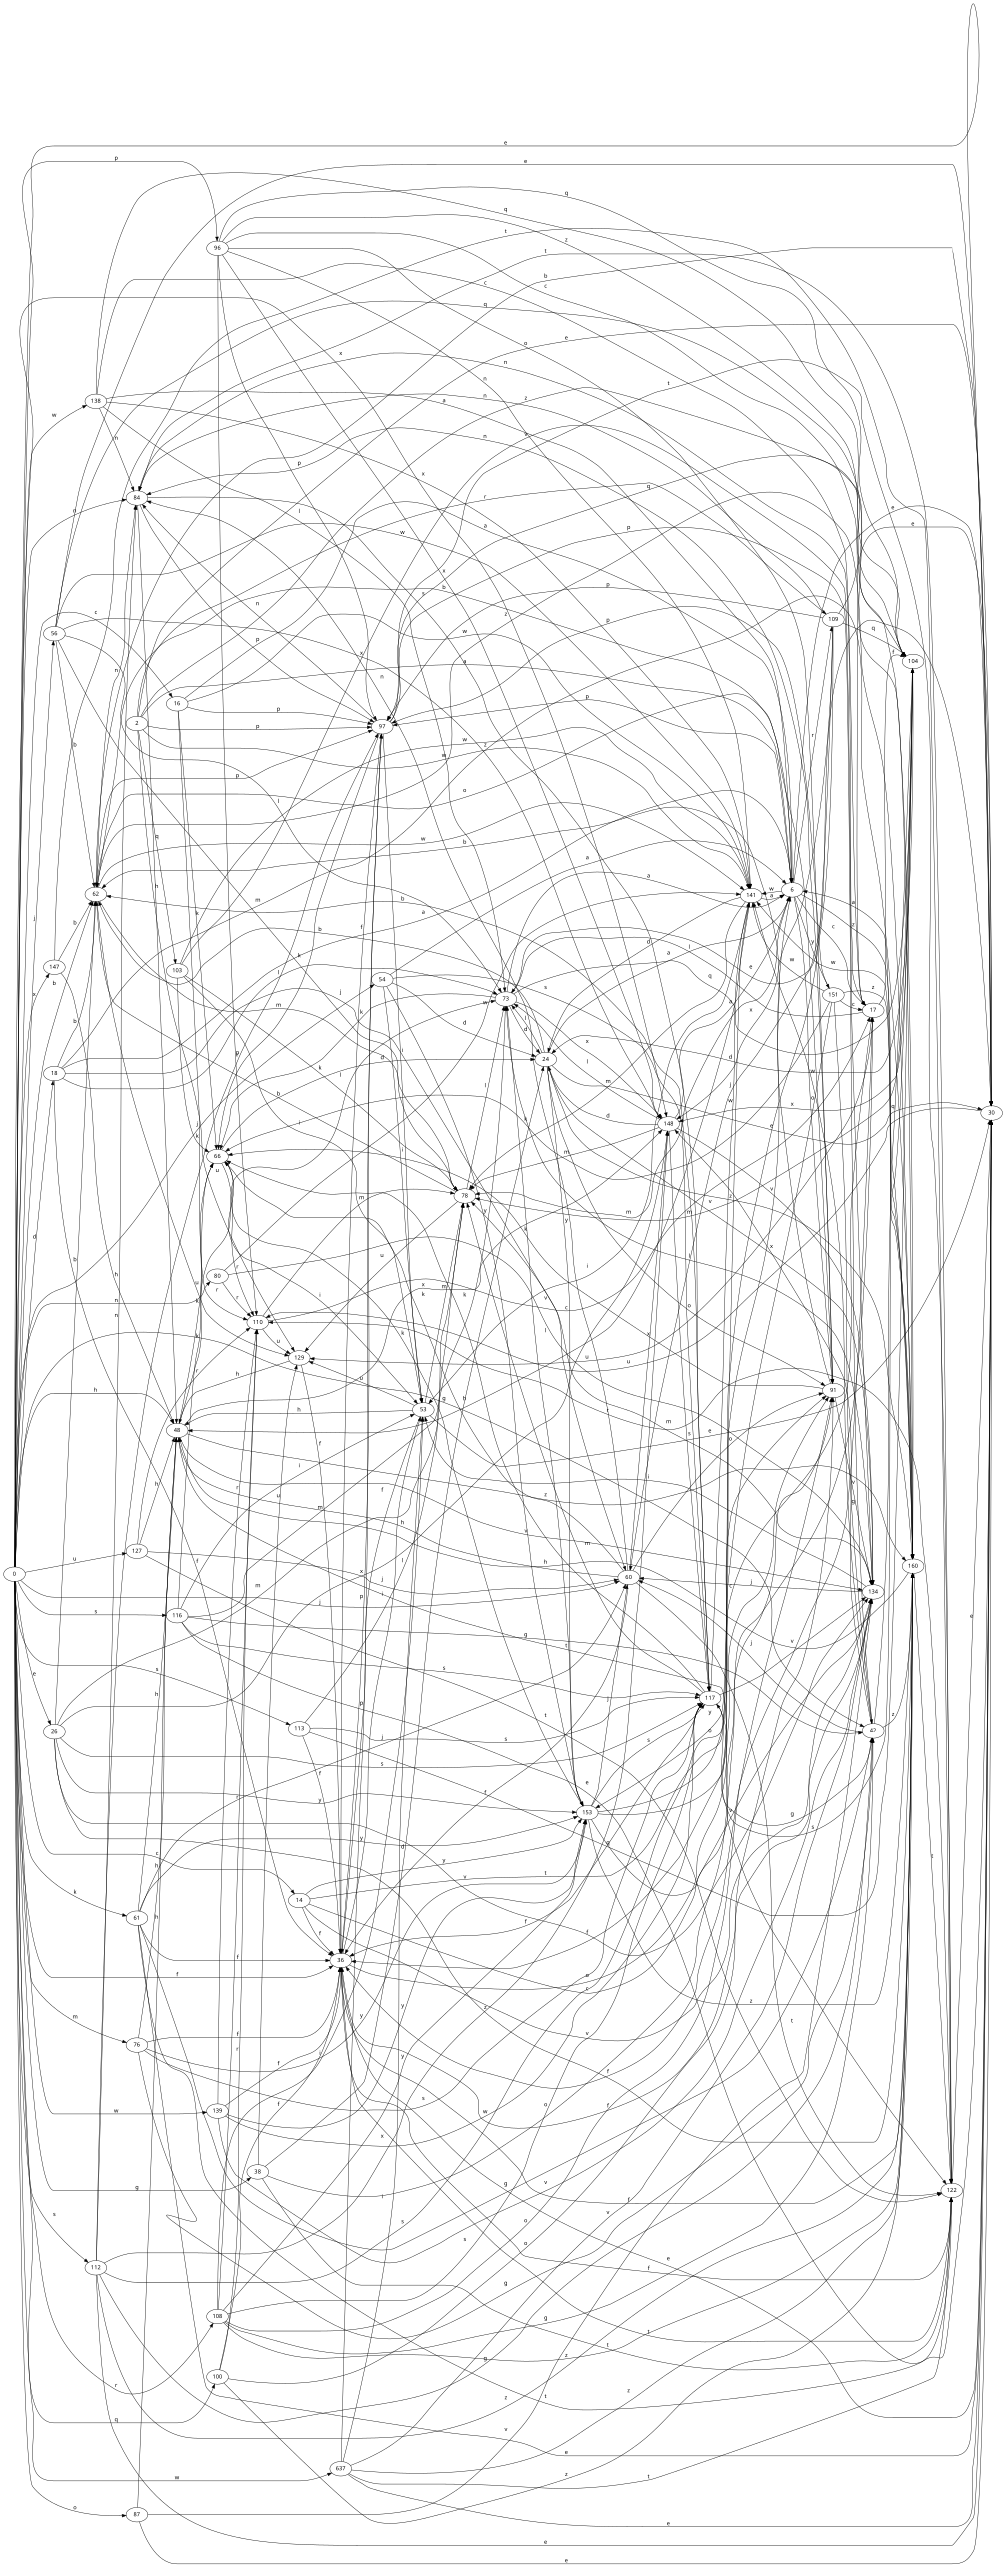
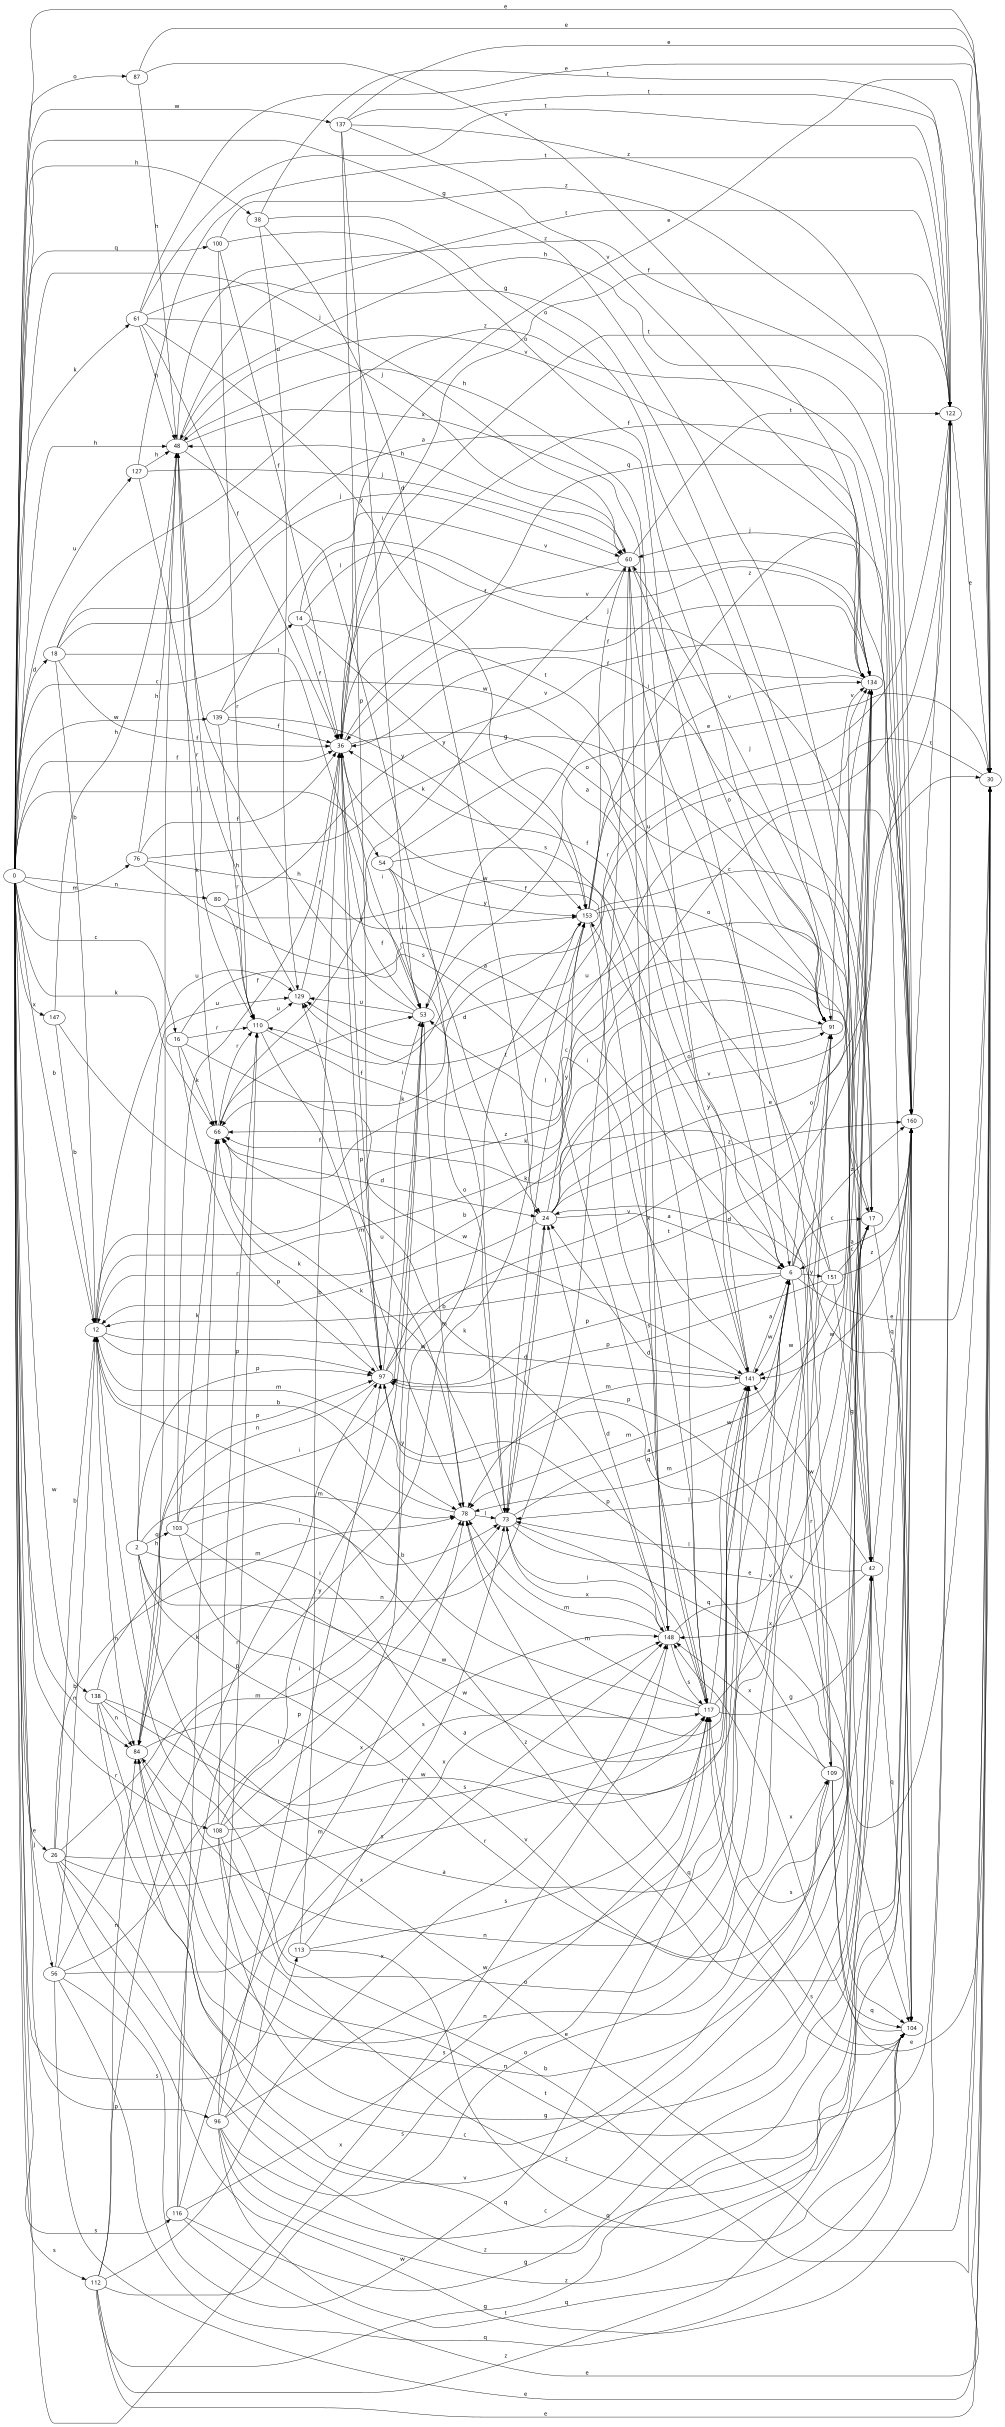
(485, 379) -> (485, 1968)
(681, 380) -> (428, 2134)
(423, 474) -> (423, 1775)
(893, 652) -> (892, 1332)
(96, 894) -> (96, 1330)
none -> (893, 935)
none -> (110, 996)
(725, 1014) -> none
(320, 1068) -> (320, 1494)
none -> (189, 1119)
none -> (765, 1152)
(689, 1212) -> (689, 1873)
(693, 1345) -> (631, 846)
none -> (830, 1851)
none -> (932, 2030)
(137, 2187) -> (137, 163)
(341, 2469) -> (341, 125)
